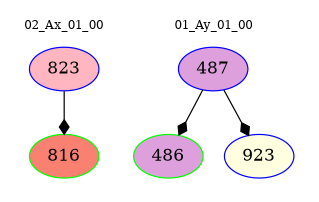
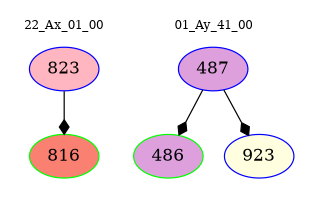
(64, 26) -> (64, 26)
(214, 26) -> (214, 26)
